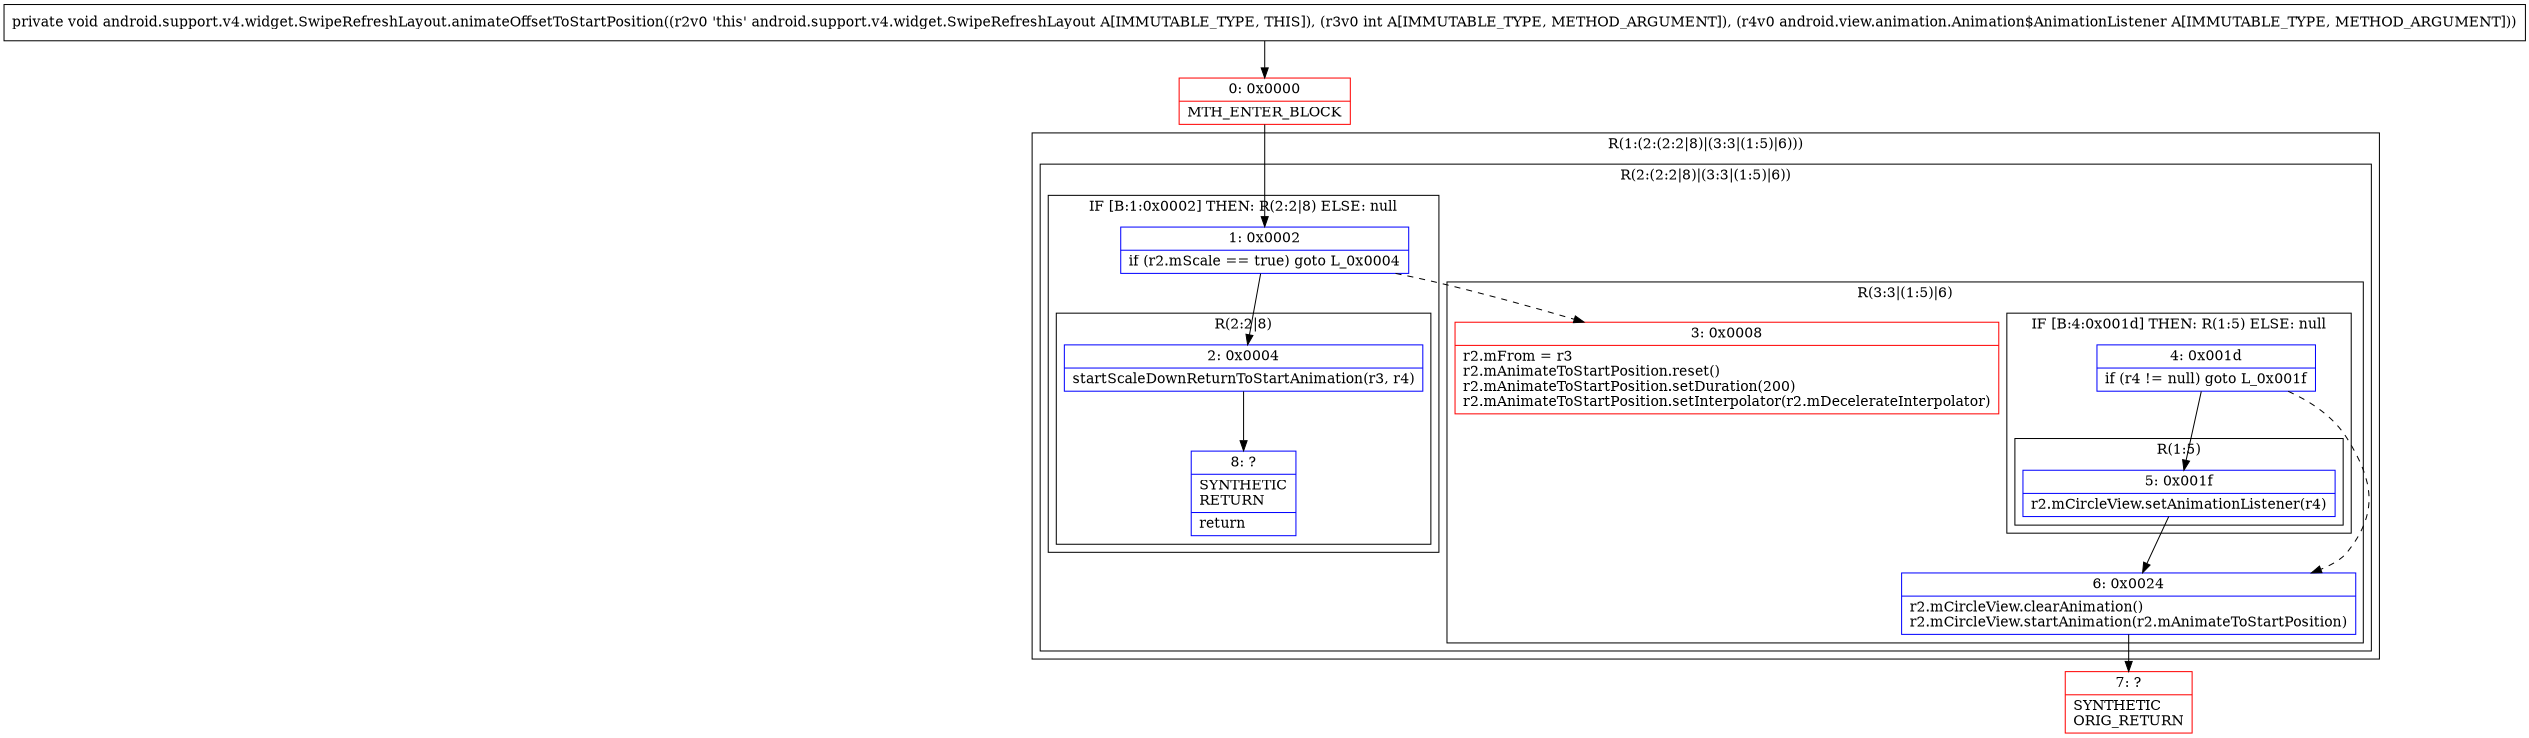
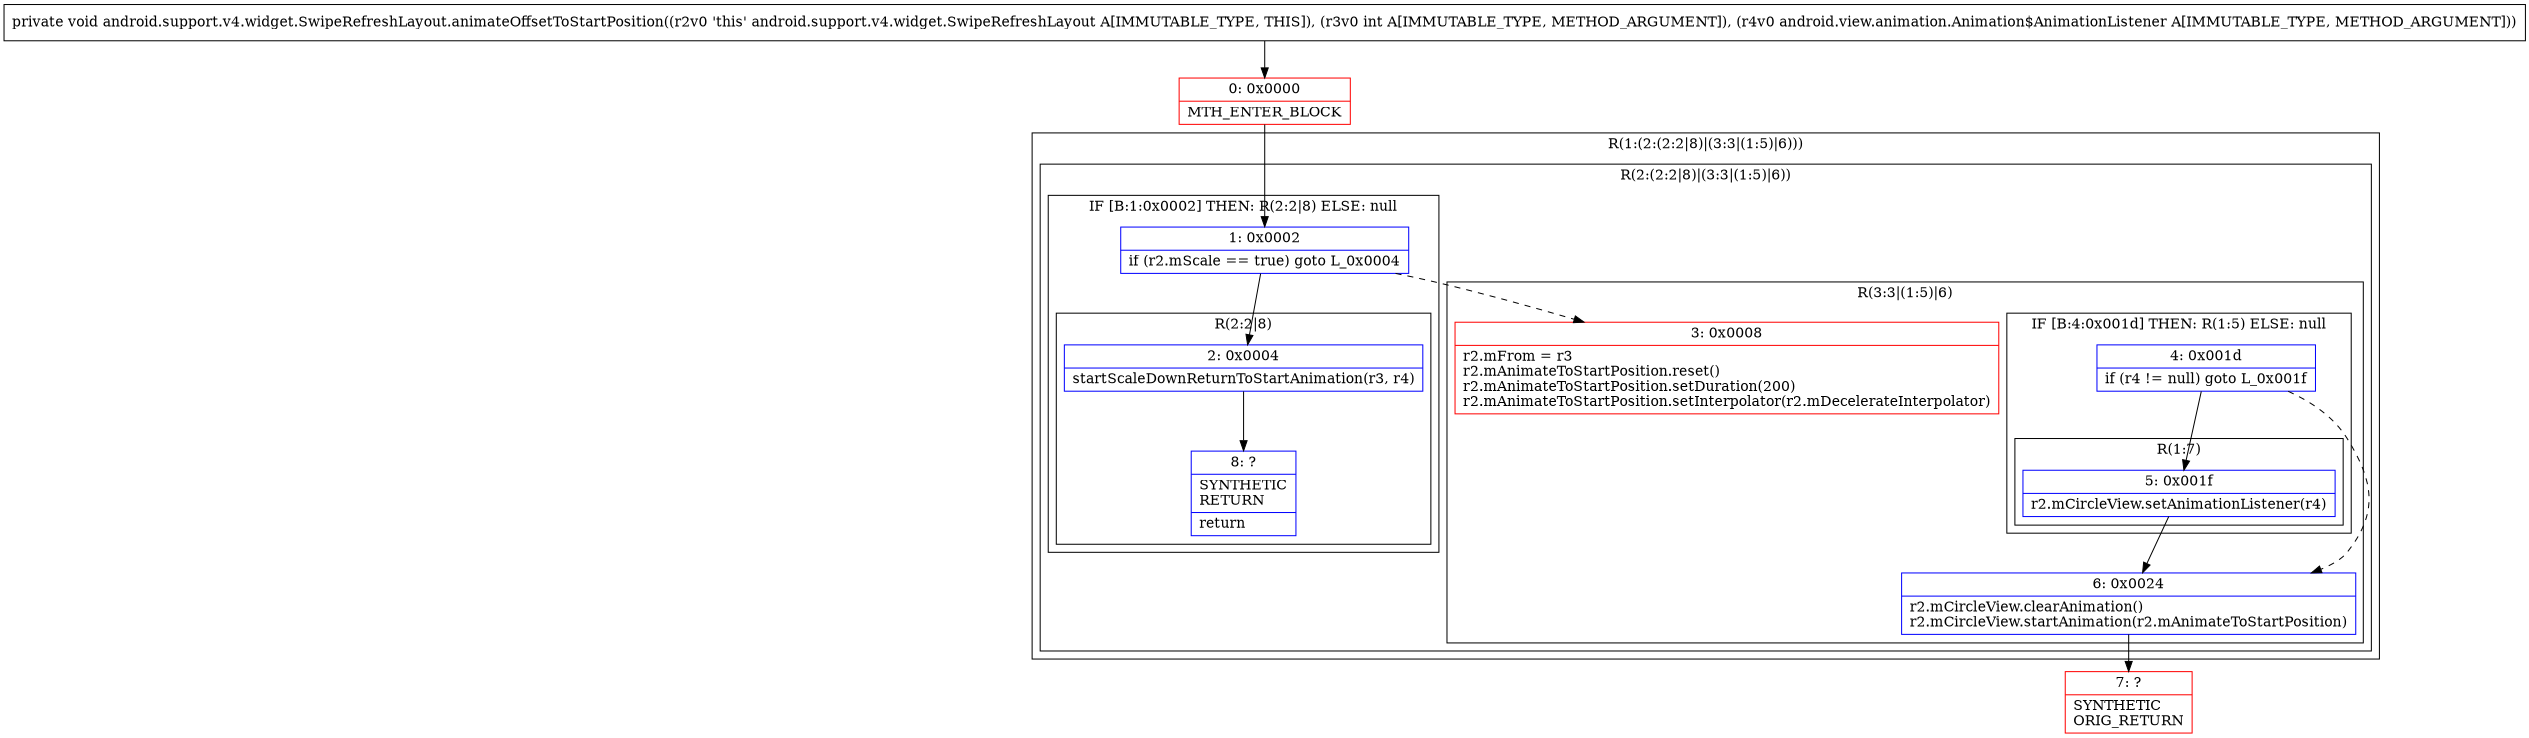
(2179, 450) -> (2179, 450)
